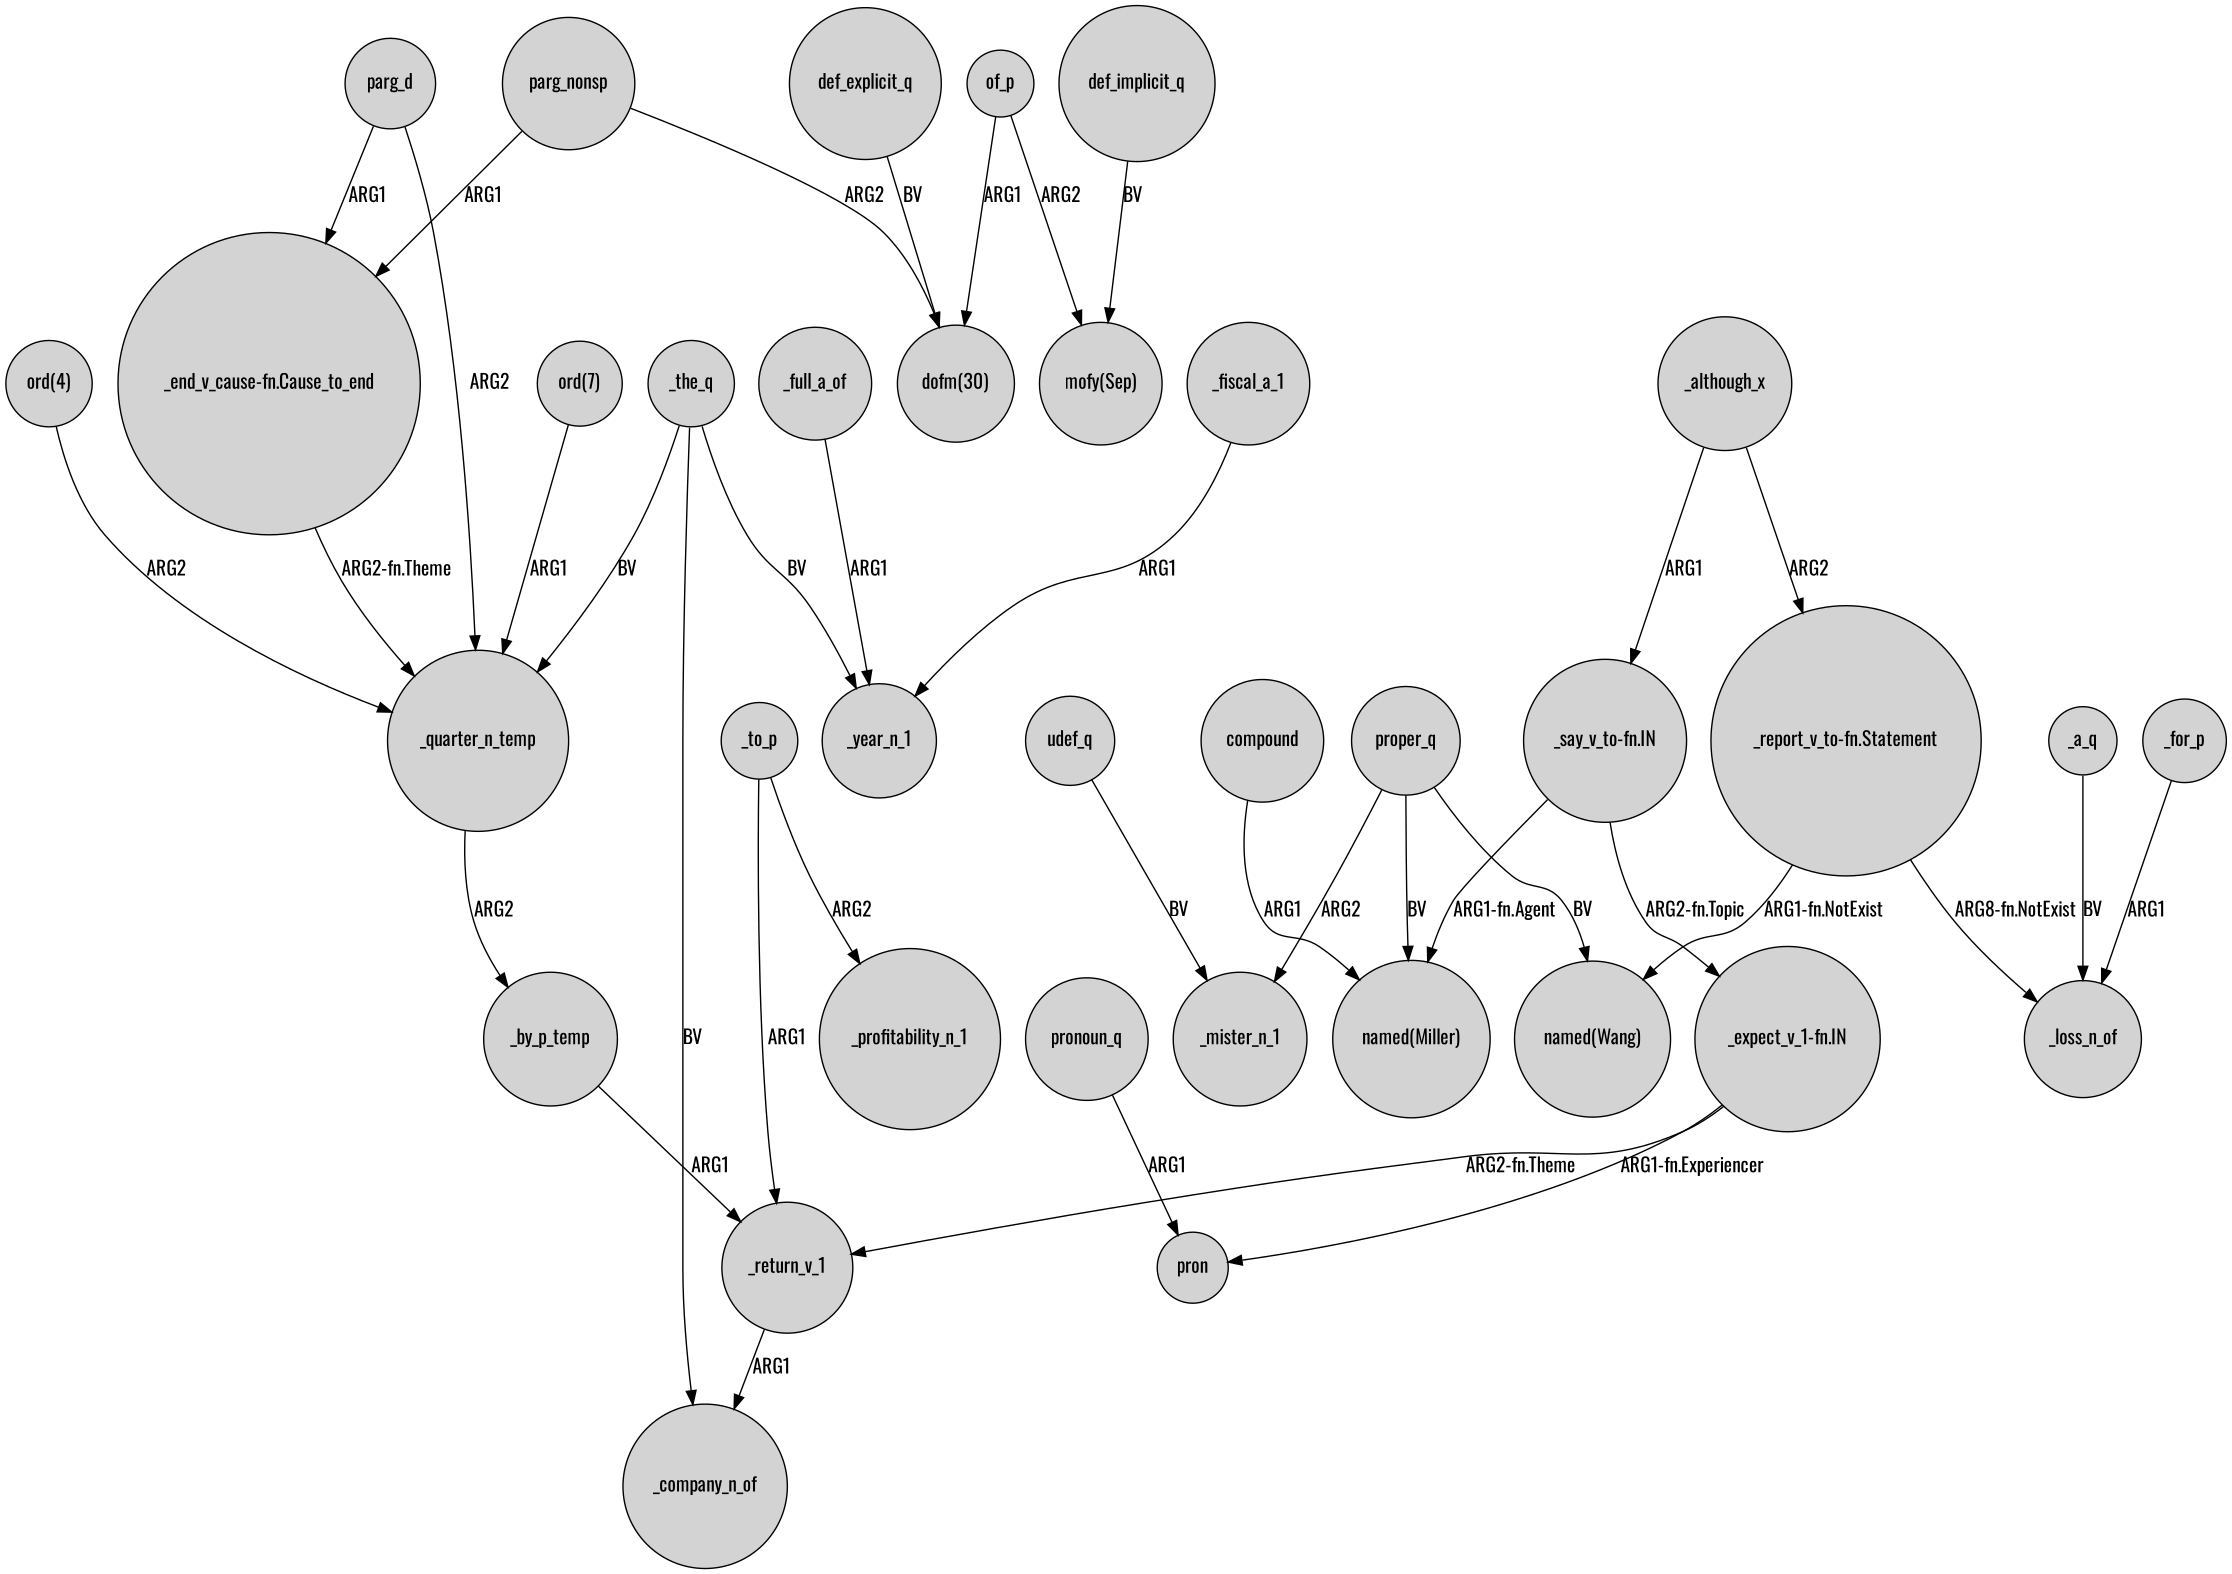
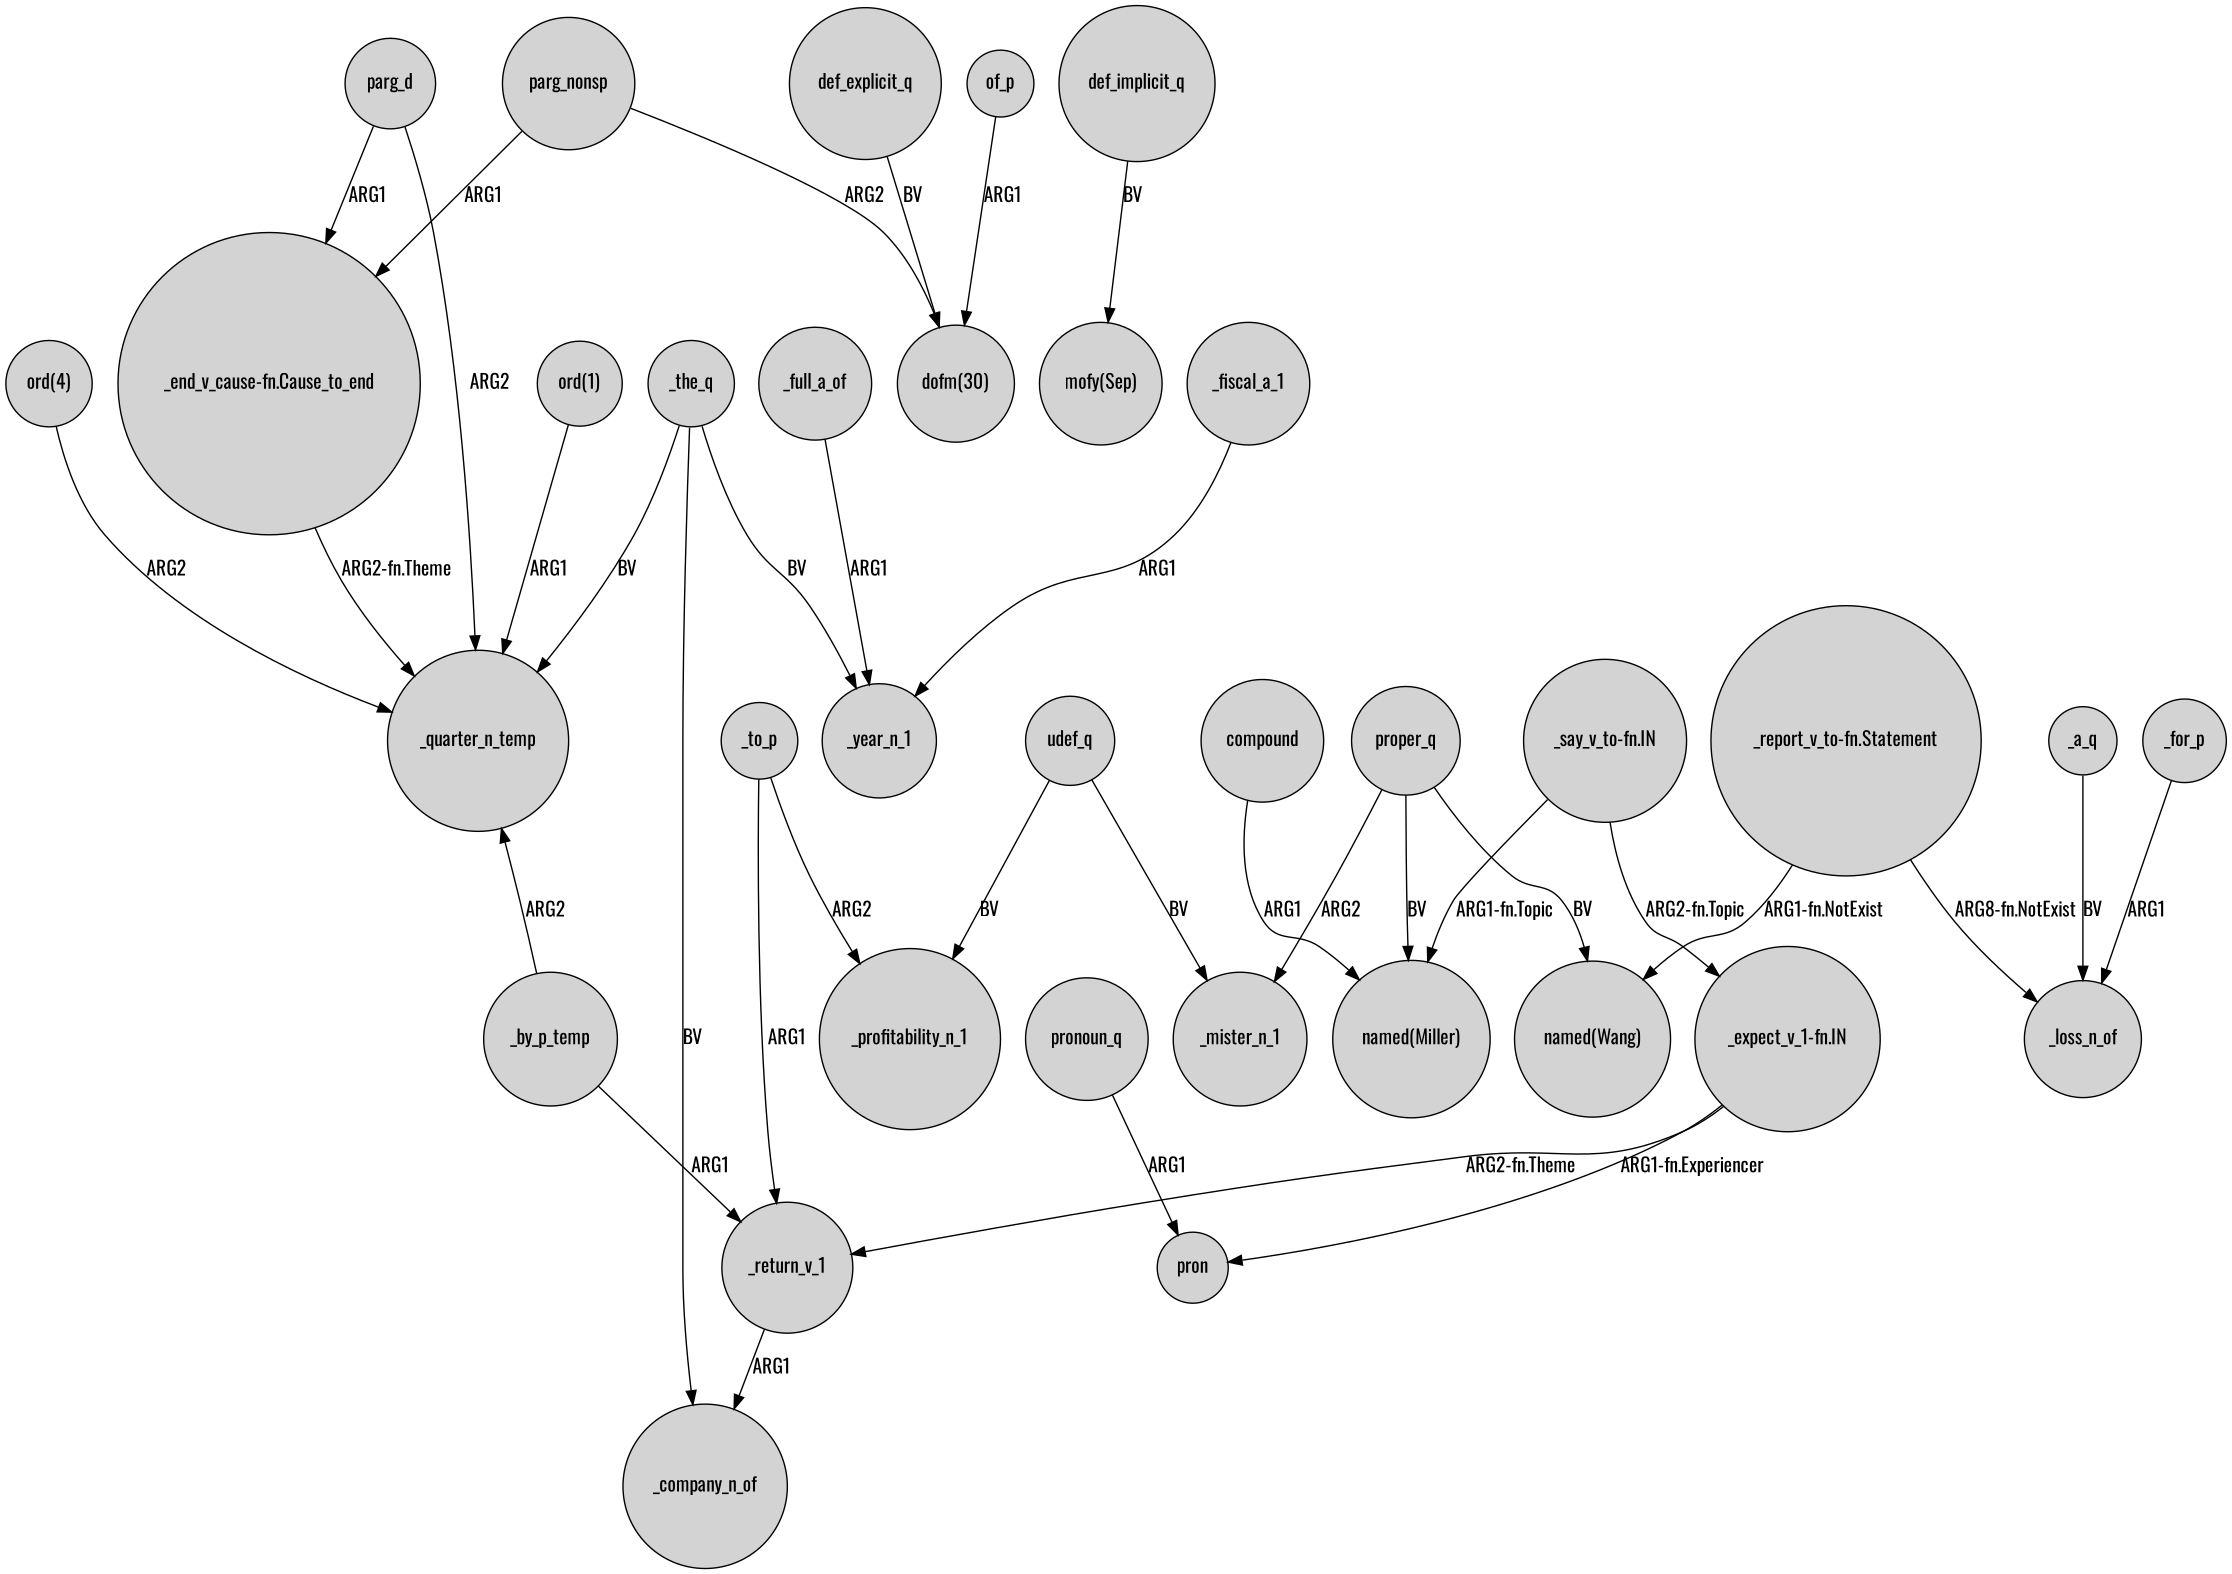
(1044, 214) -> none
(580, 384) -> (580, 384)
(1725, 384) -> none
none -> (1005, 863)
(470, 906) -> (522, 908)
(1505, 911) -> (1505, 911)
